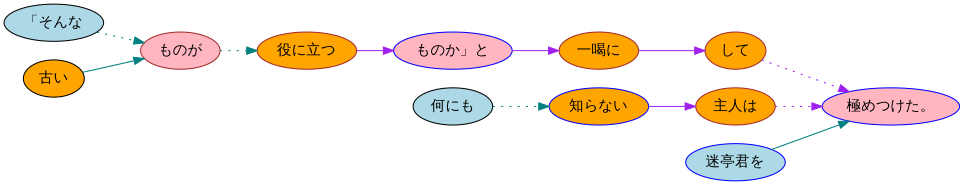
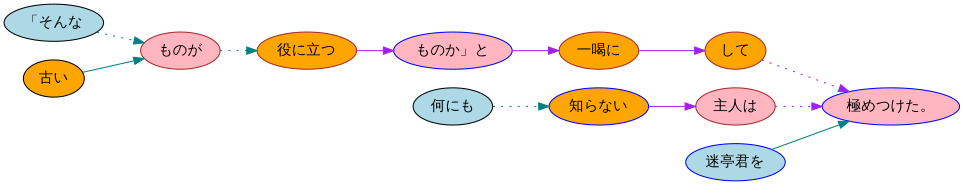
(735, 106) -> (735, 106)
